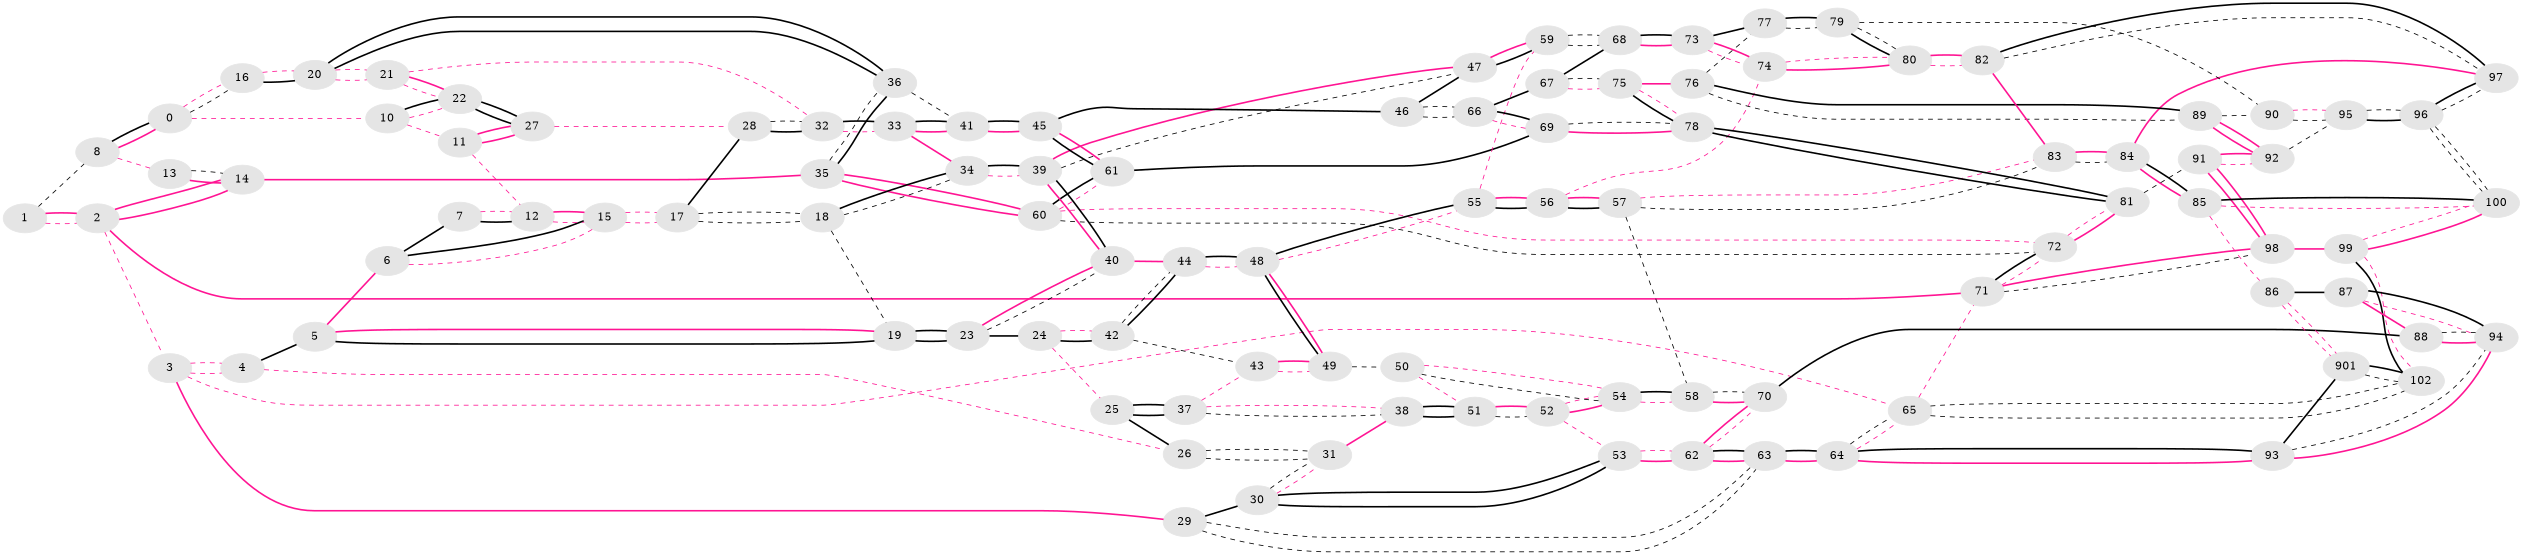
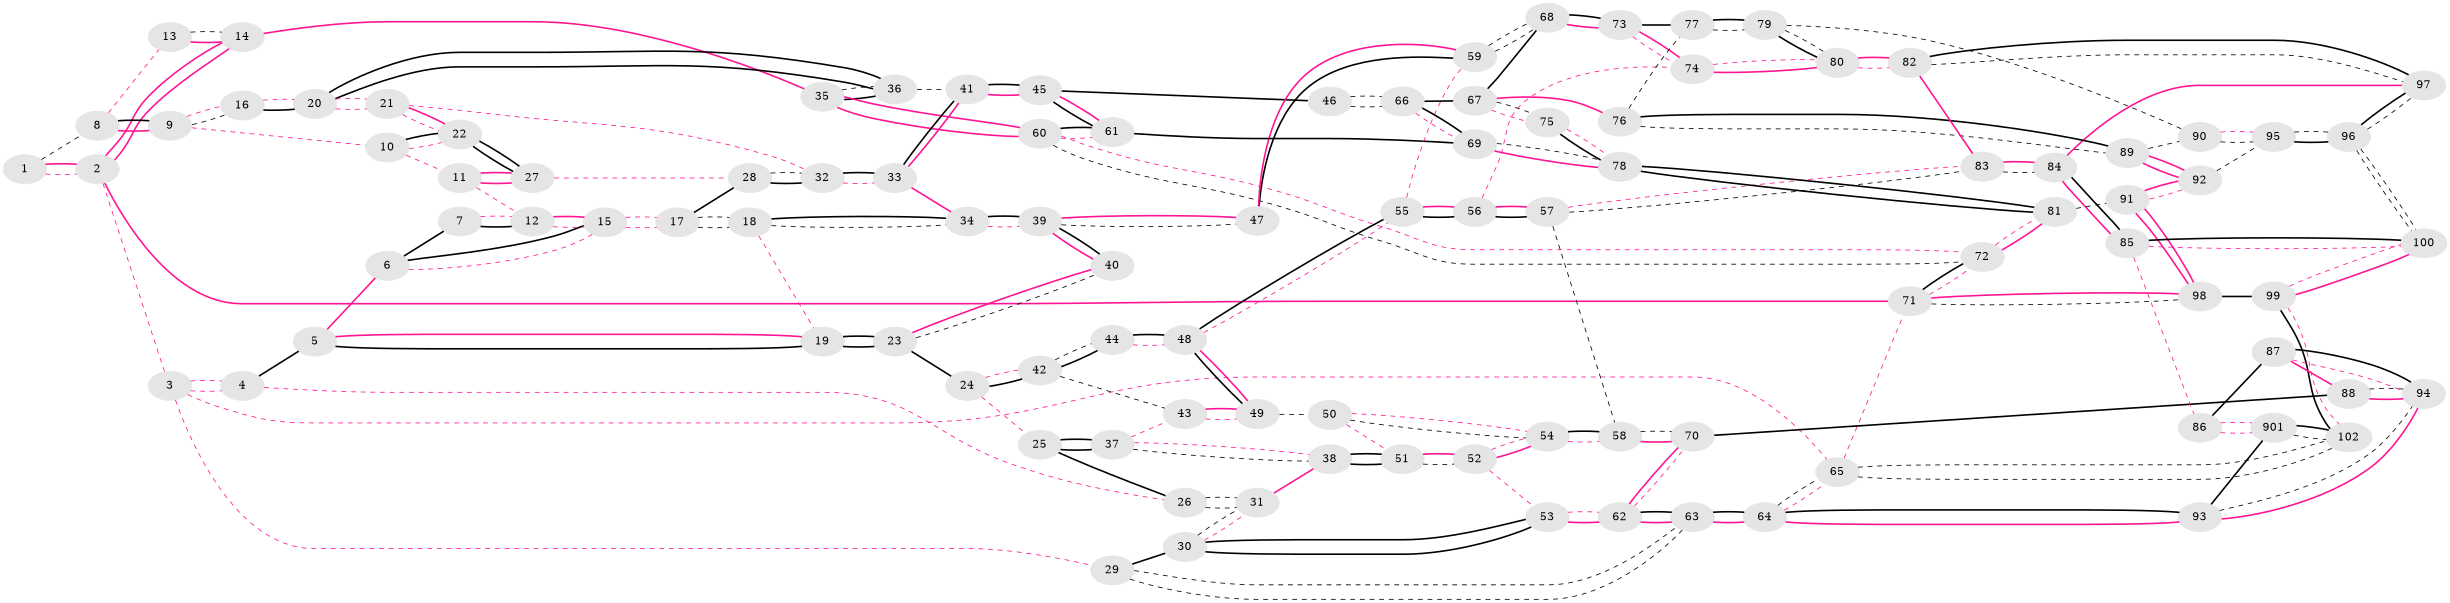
(1656, 84) -> (1551, 98)
(1439, 90) -> none
(170, 118) -> (170, 126)
(2309, 249) -> (2237, 296)
(1149, 261) -> none
(859, 277) -> (786, 282)
(640, 511) -> (596, 549)
